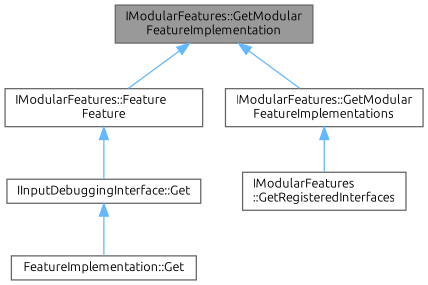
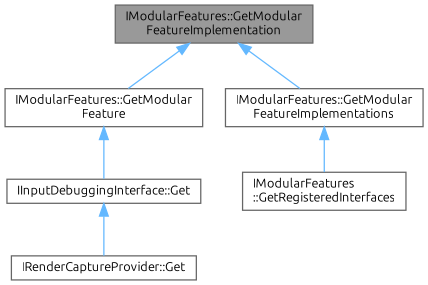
(104, 108) -> (104, 108)
(104, 268) -> (104, 268)
